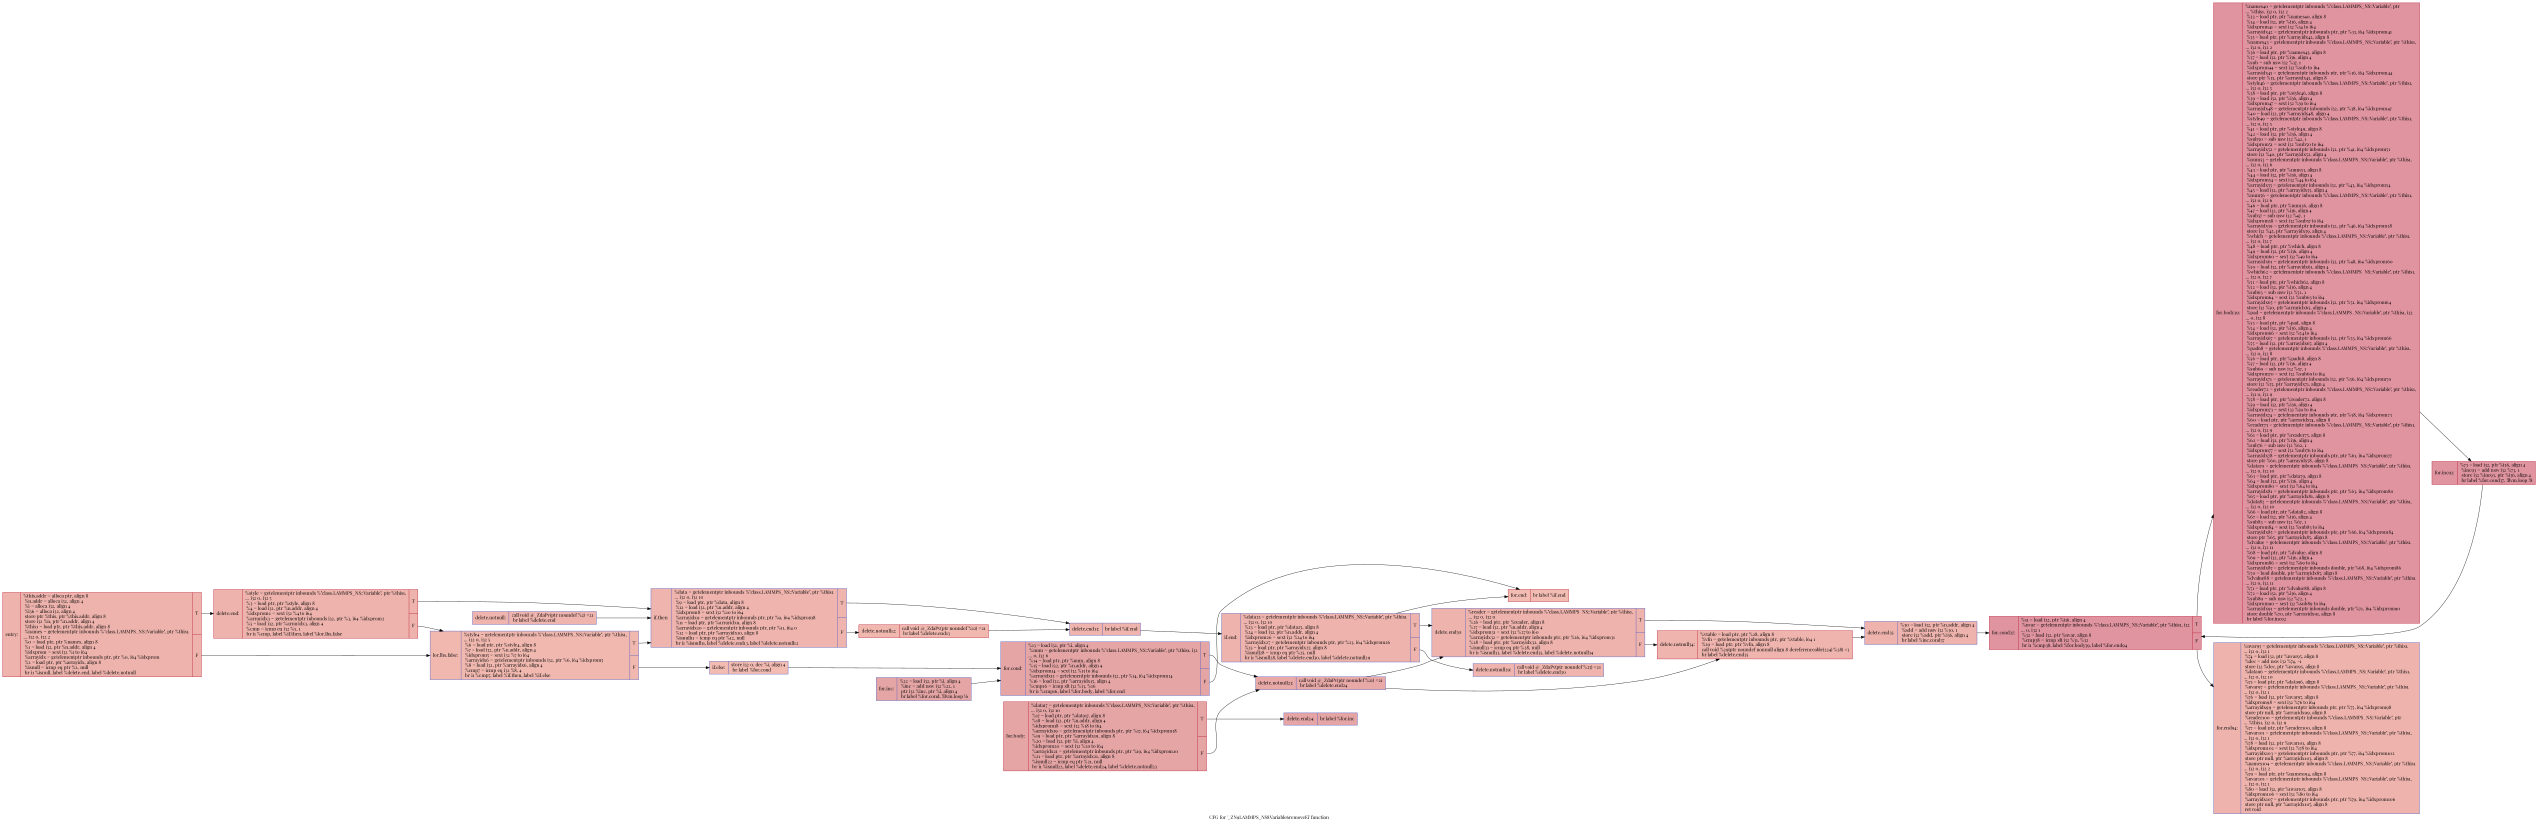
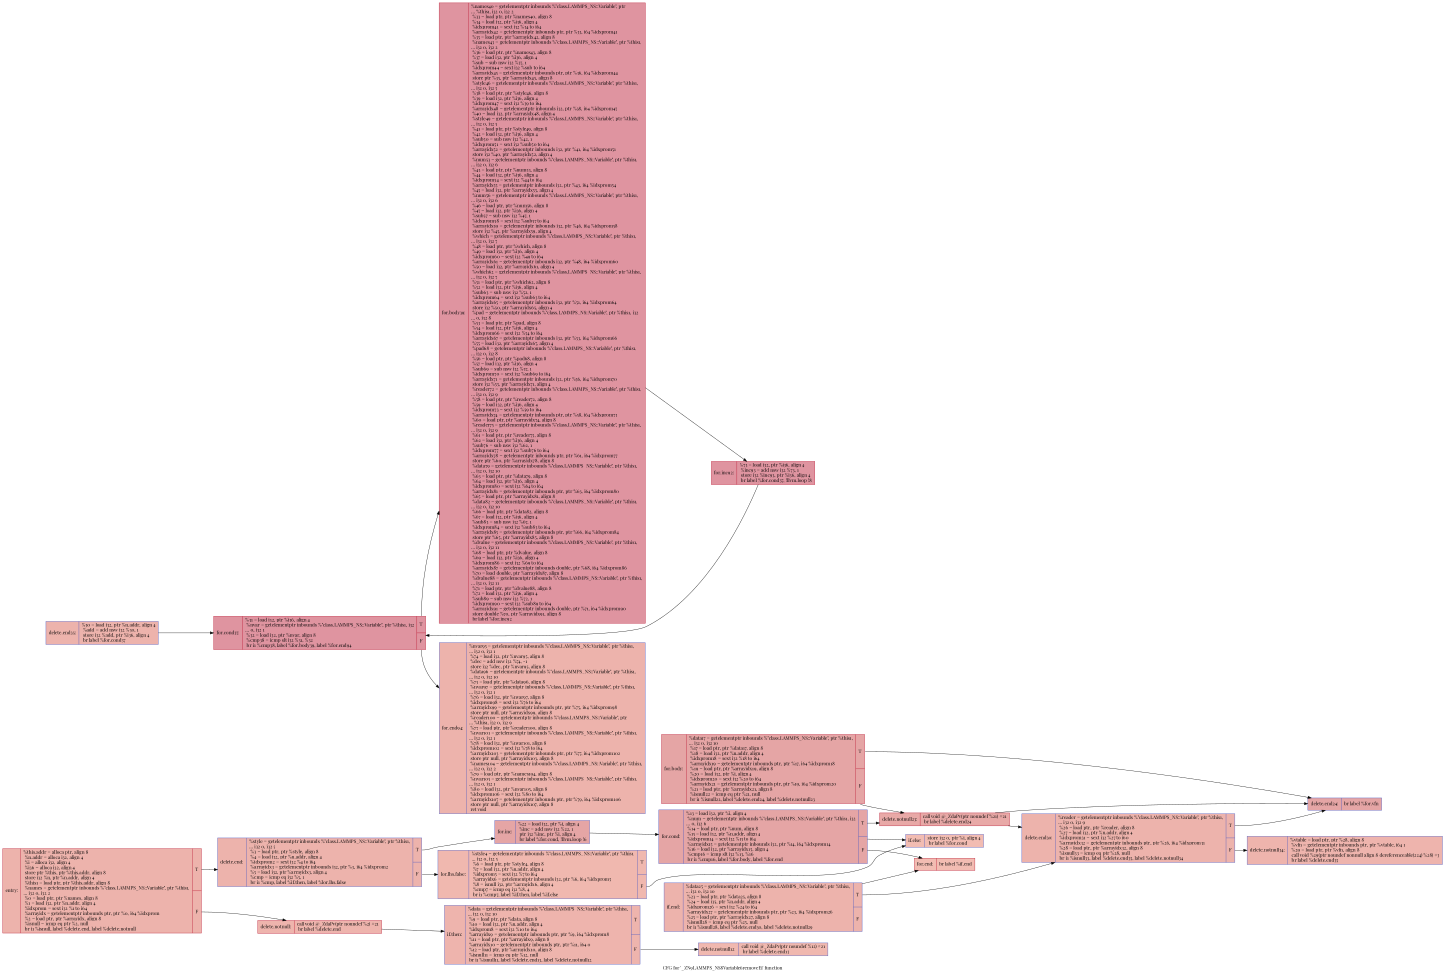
(533, 603) -> (457, 844)
(712, 608) -> (505, 924)
(316, 614) -> (320, 862)
(534, 618) -> (320, 927)
(1753, 622) -> (1279, 821)
(1105, 629) -> none
(924, 631) -> (763, 949)
(1281, 632) -> (723, 902)
(1857, 638) -> none
(1923, 640) -> (104, 640)
(643, 643) -> none
(1755, 645) -> (1345, 850)
(314, 656) -> (242, 914)
(503, 665) -> (513, 885)
(758, 665) -> (954, 838)
(893, 668) -> (885, 839)
(1538, 670) -> none
(1321, 683) -> (945, 819)
(1553, 689) -> (1150, 805)
(1337, 719) -> (1361, 804)
